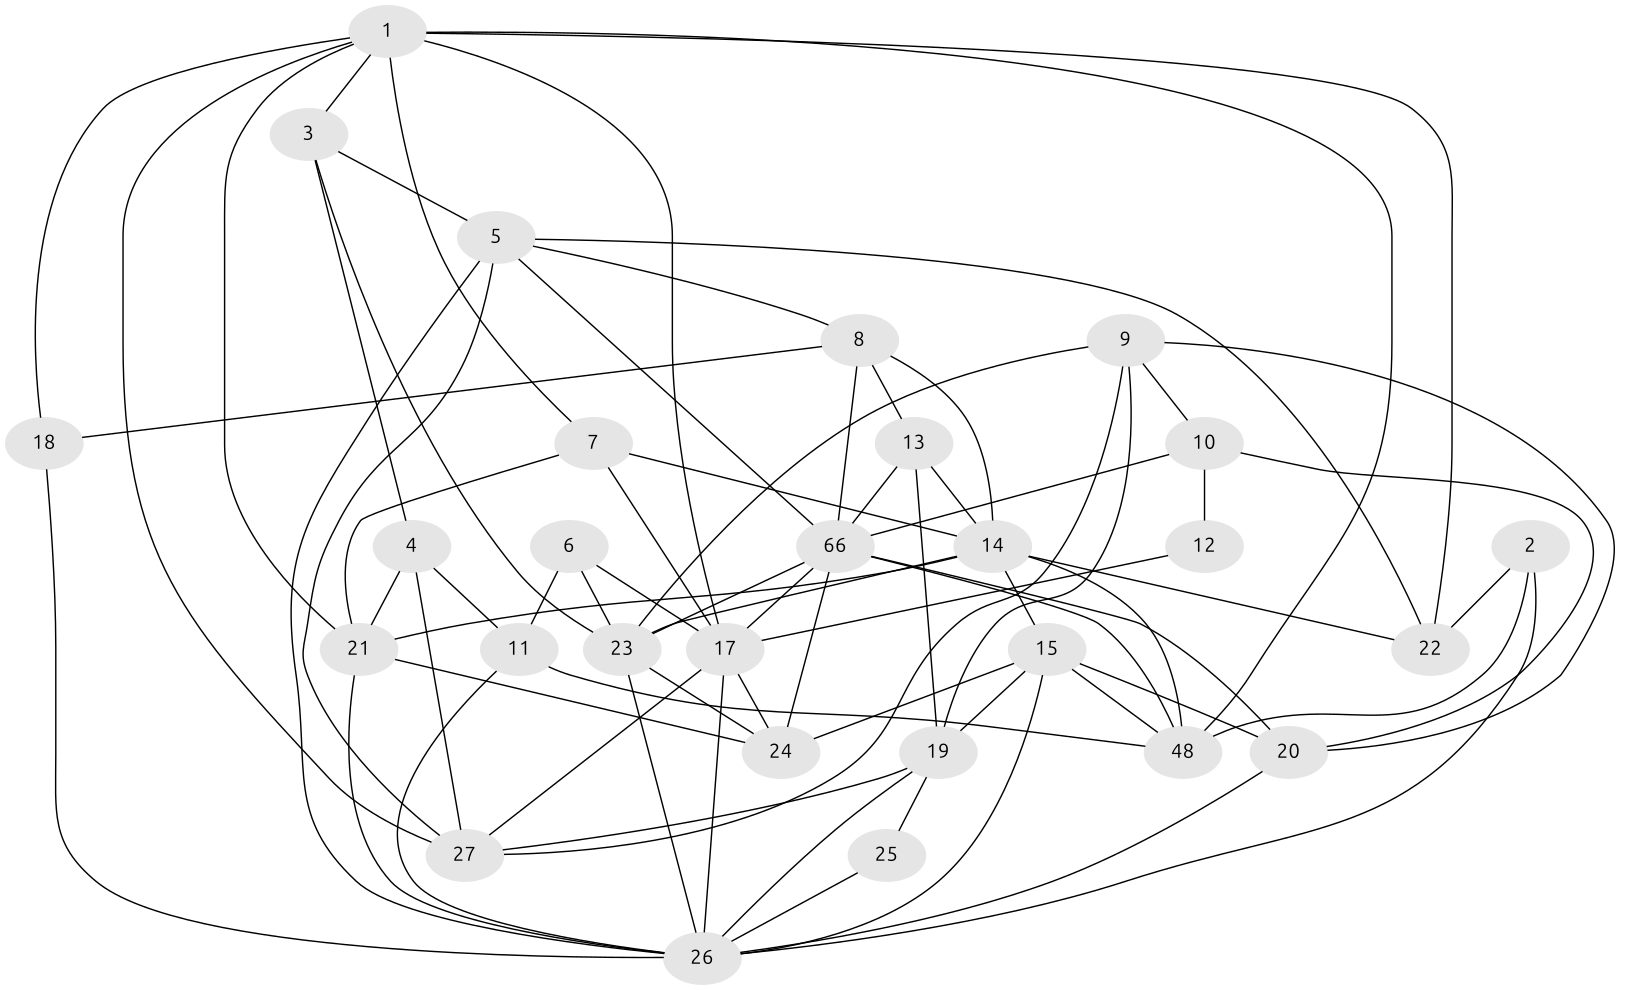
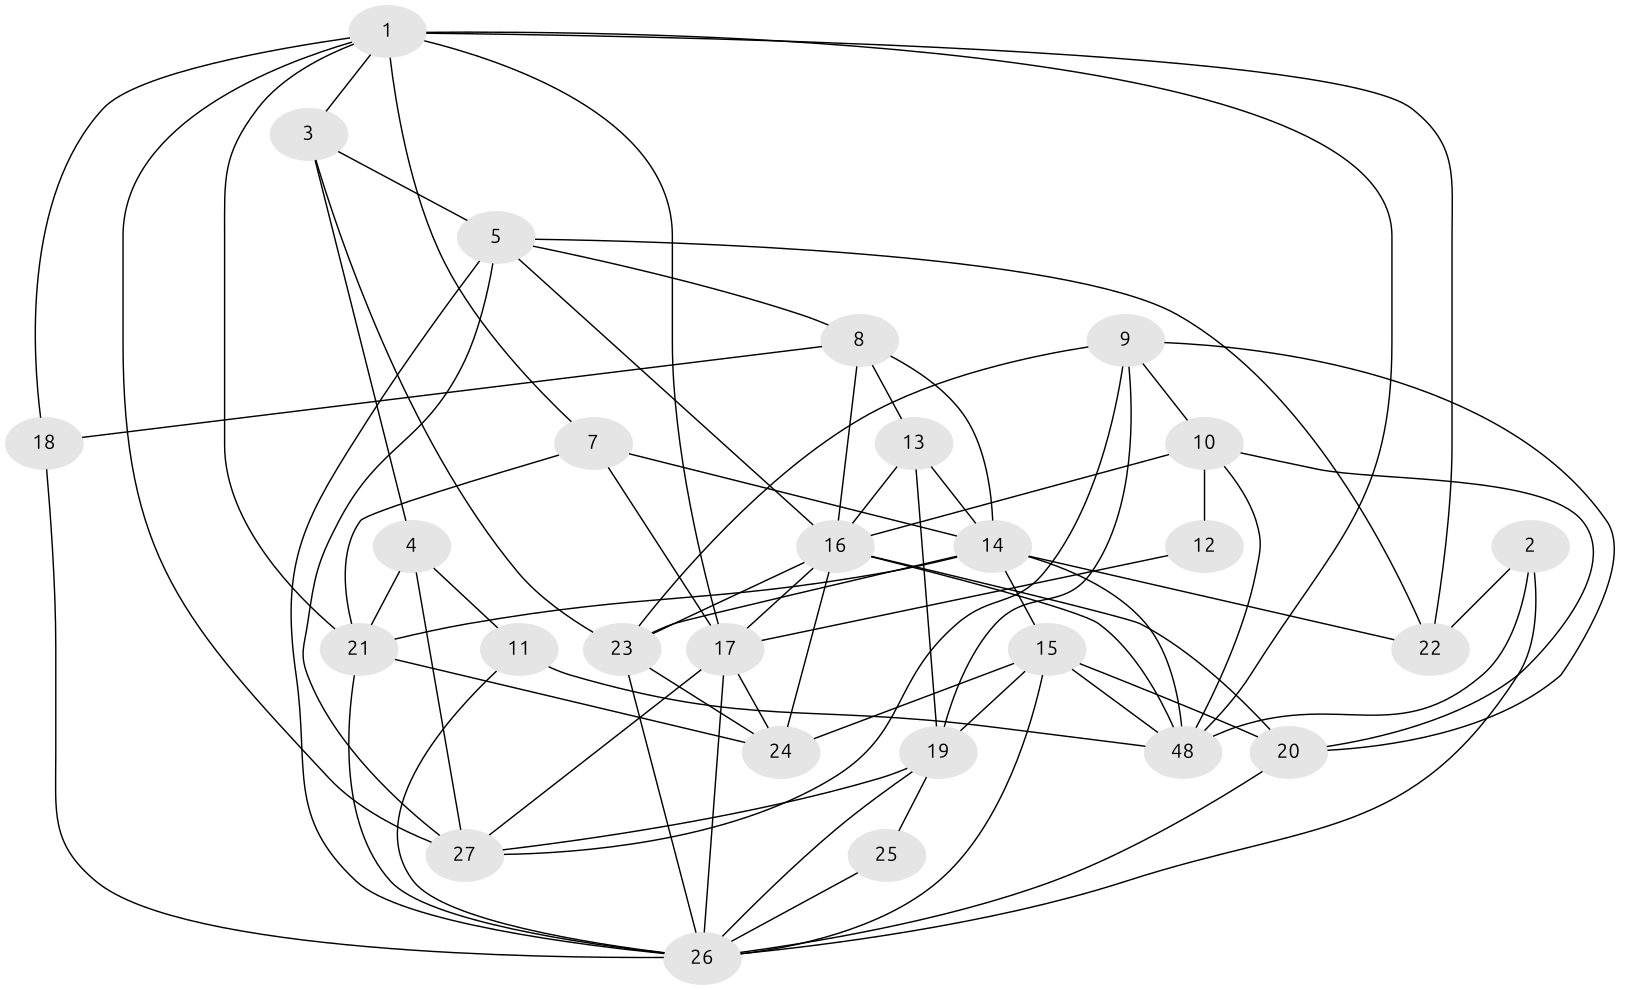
(569, 546) -> none
(835, 546) -> (835, 546)
none -> (1250, 597)
